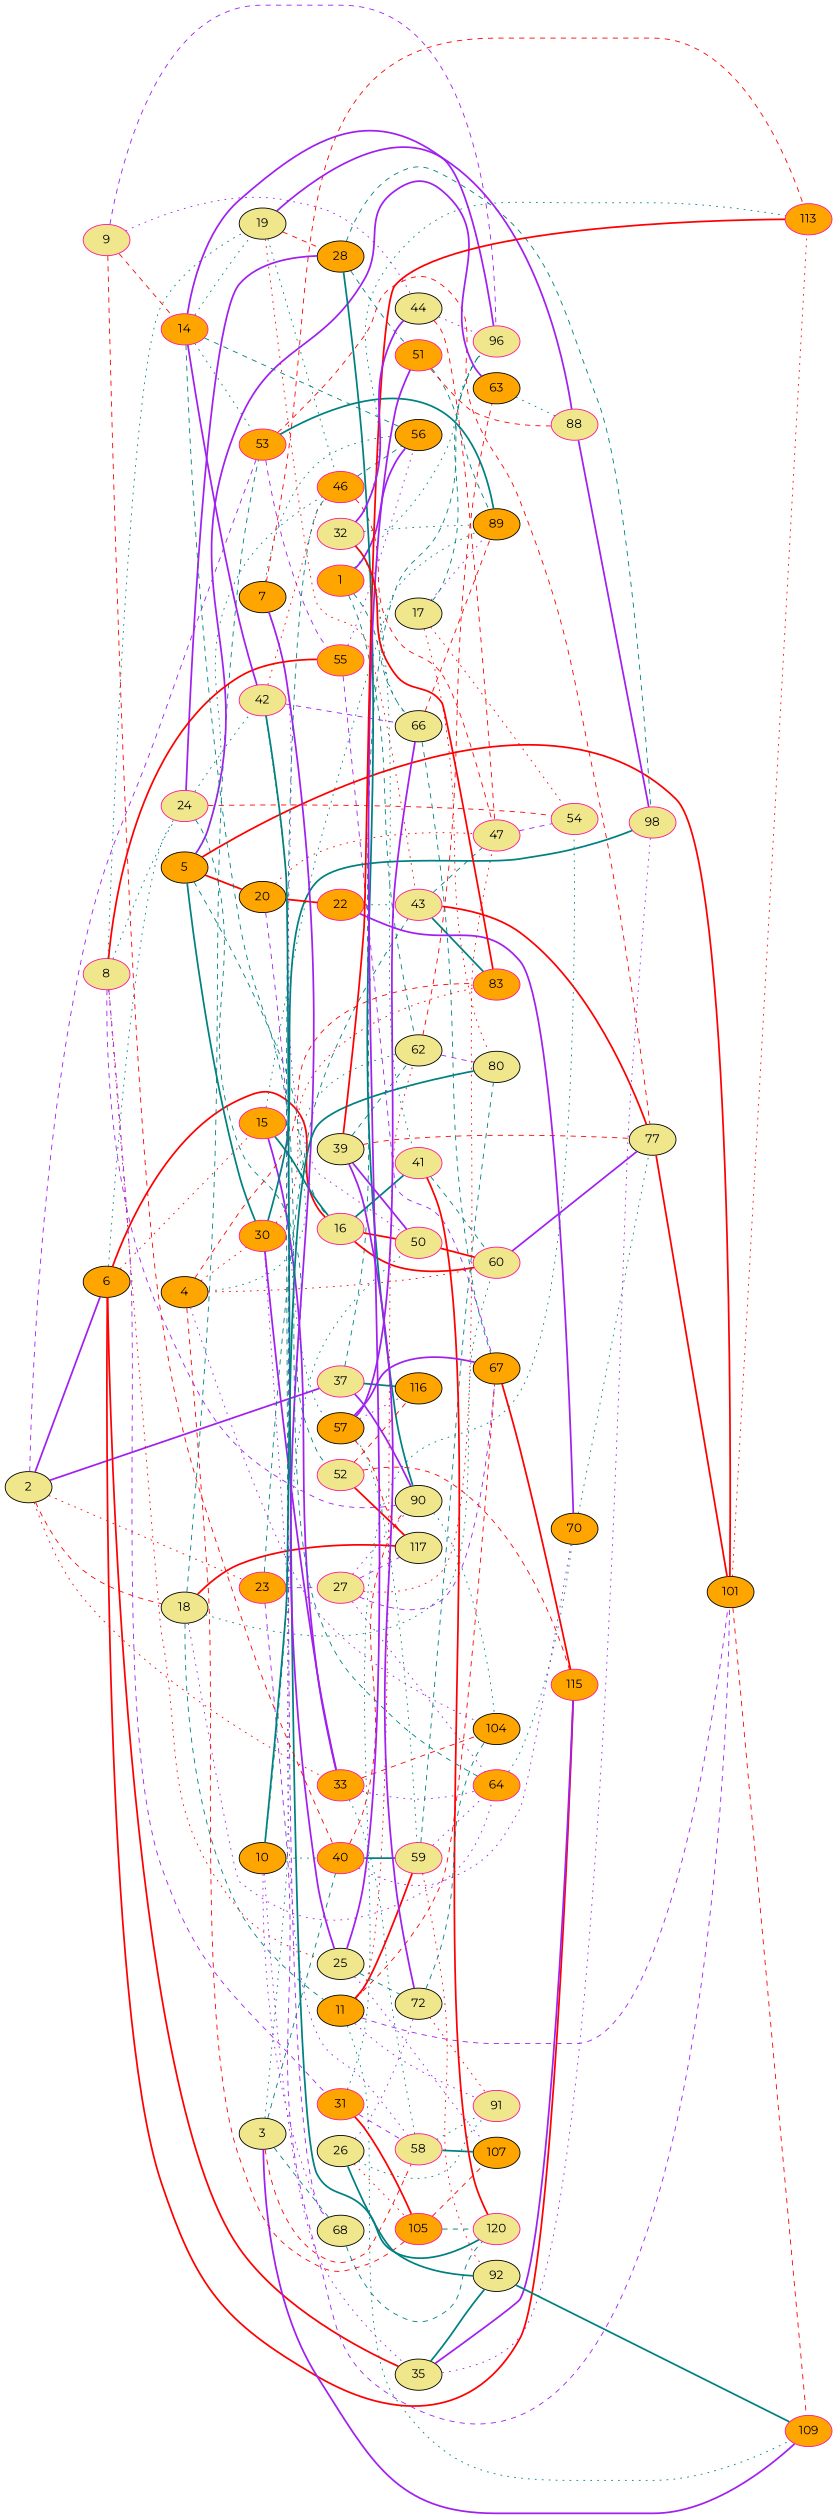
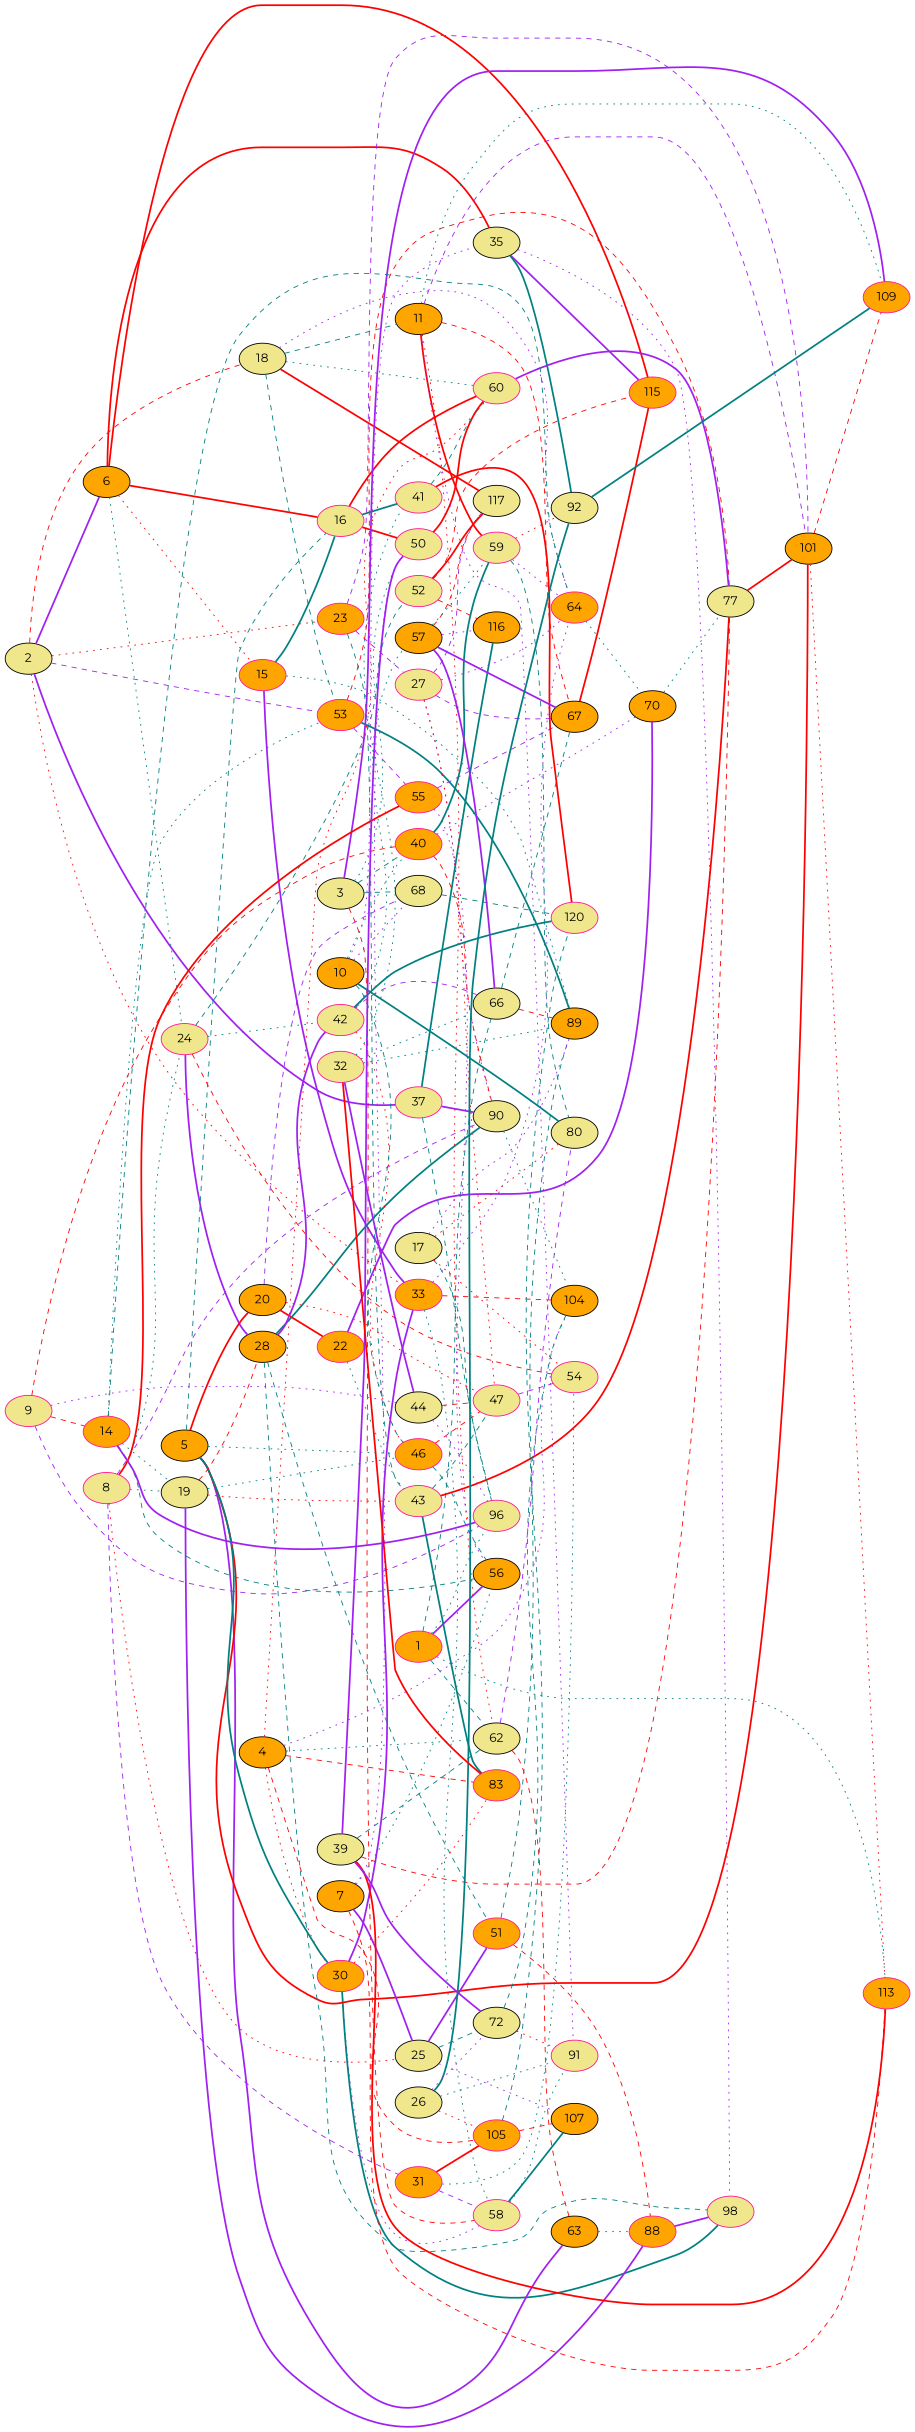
(445, 216) -> (737, 1700)
(575, 425) -> (653, 2232)
(219, 525) -> (302, 1191)
